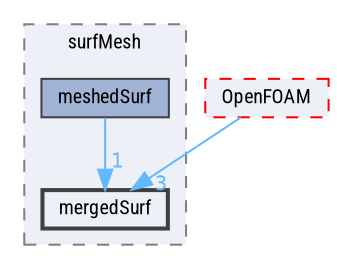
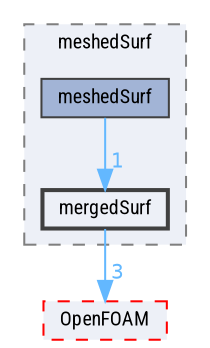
(105, 43) -> (105, 43)
(199, 145) -> (105, 258)
